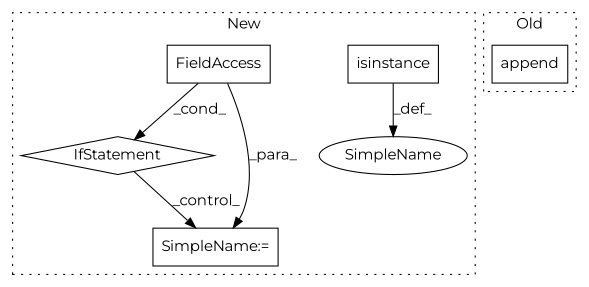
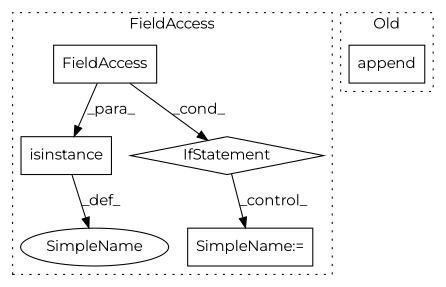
(244, 25) -> (172, 25)
(247, 150) -> (88, 105)
